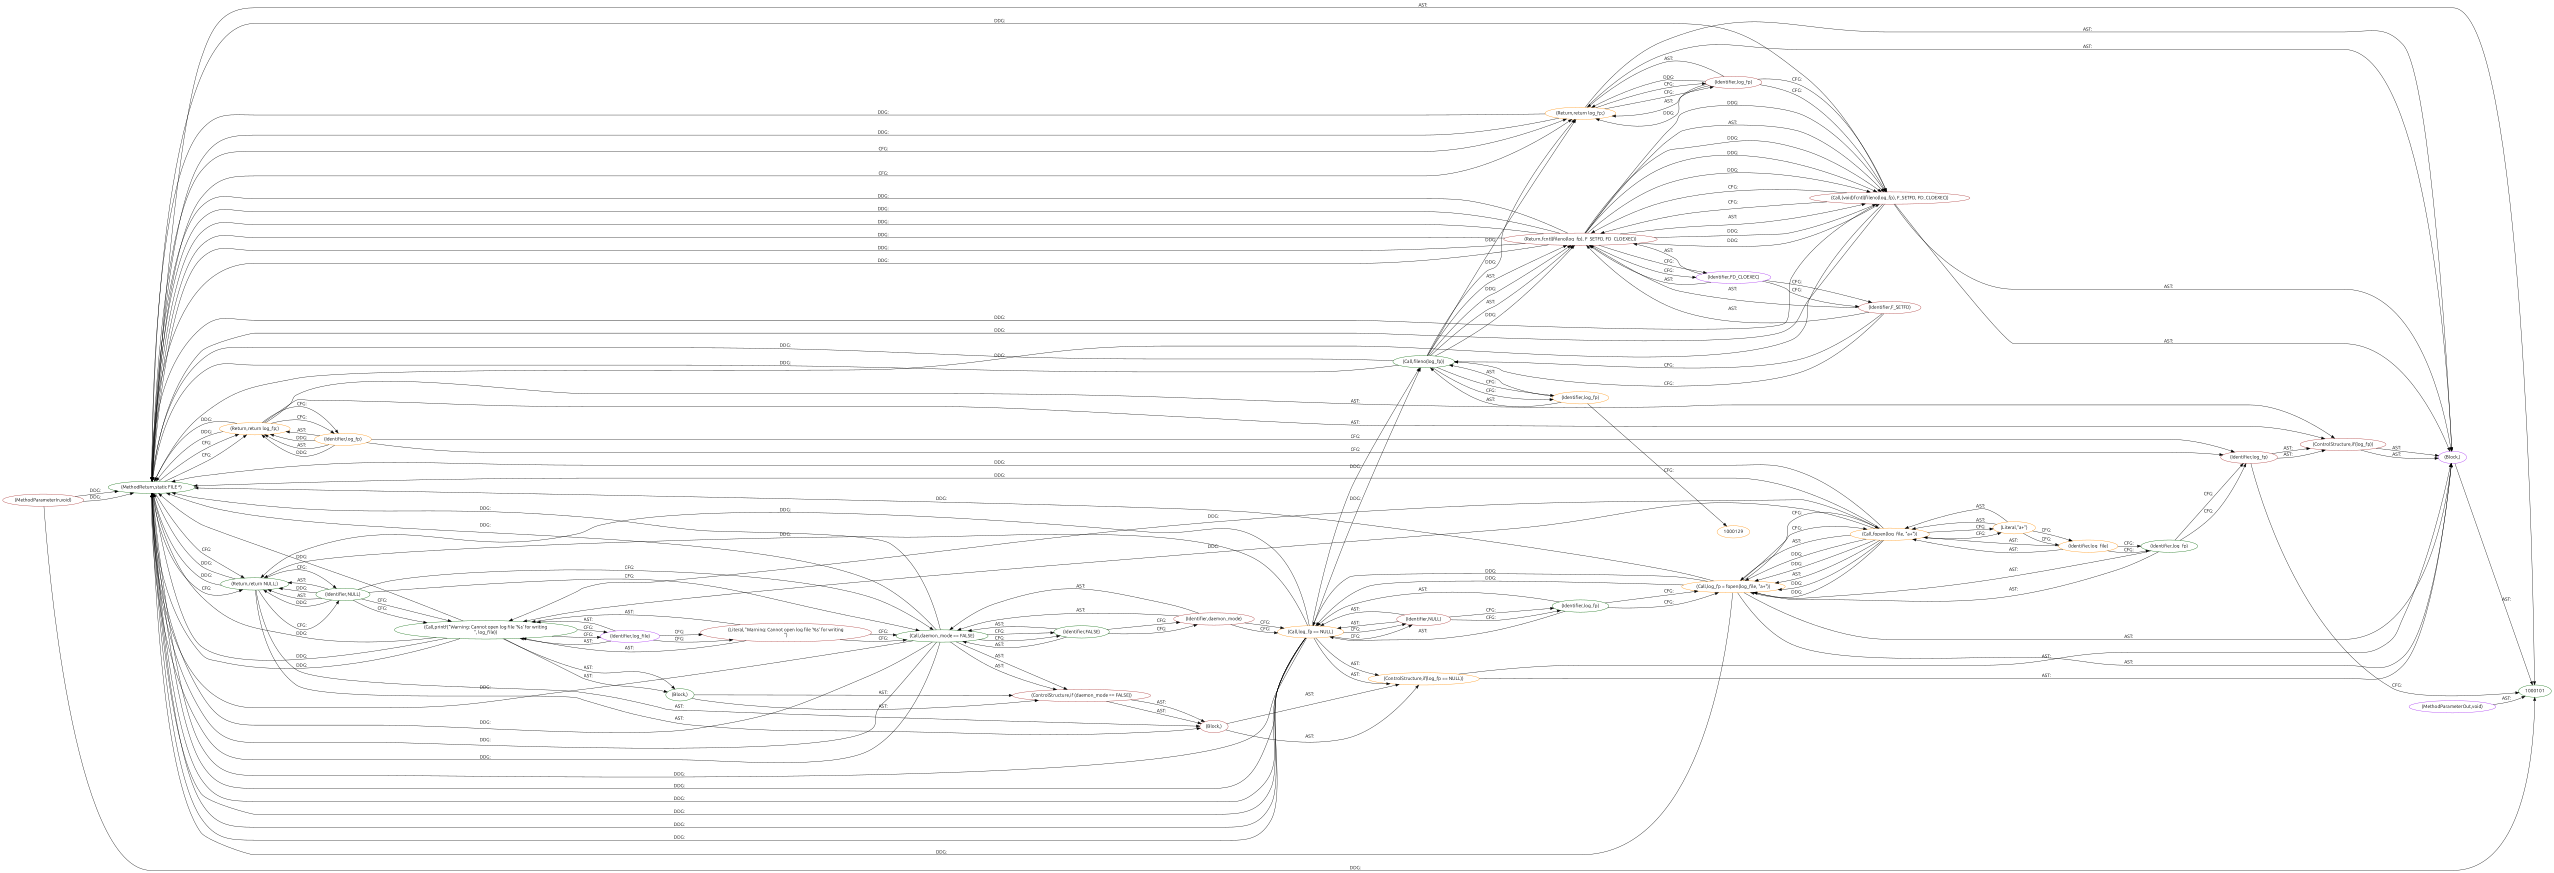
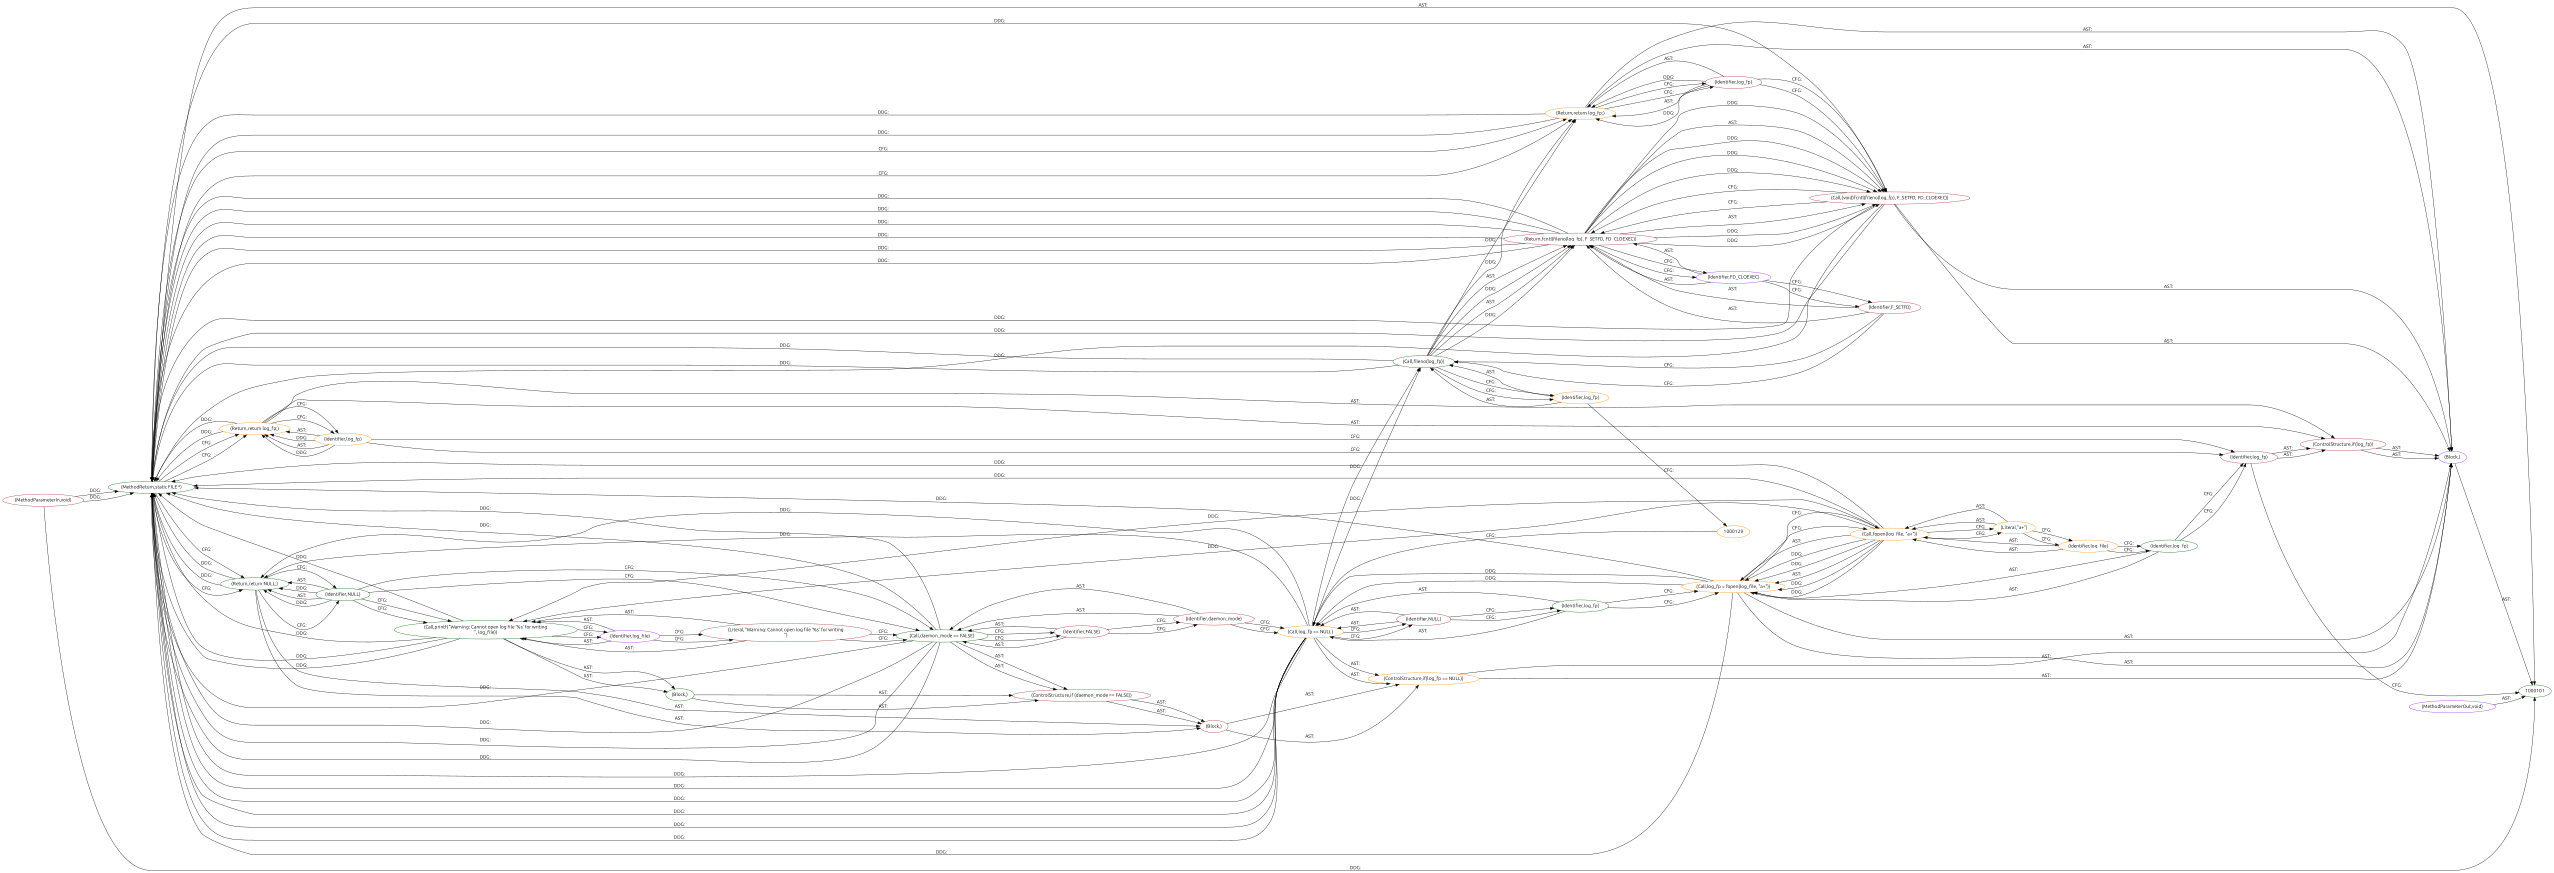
none -> (1499, 538)
(1082, 632) -> (1082, 632)
